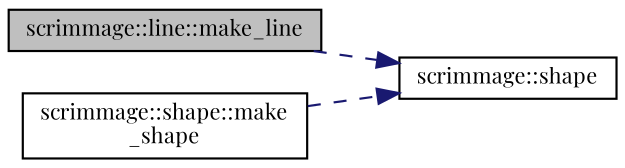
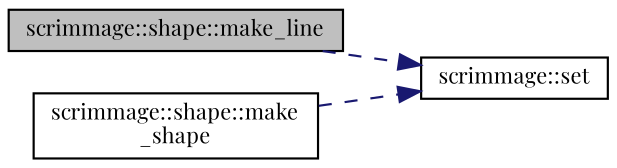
(165, 30) -> (176, 30)
(508, 78) -> (514, 78)
